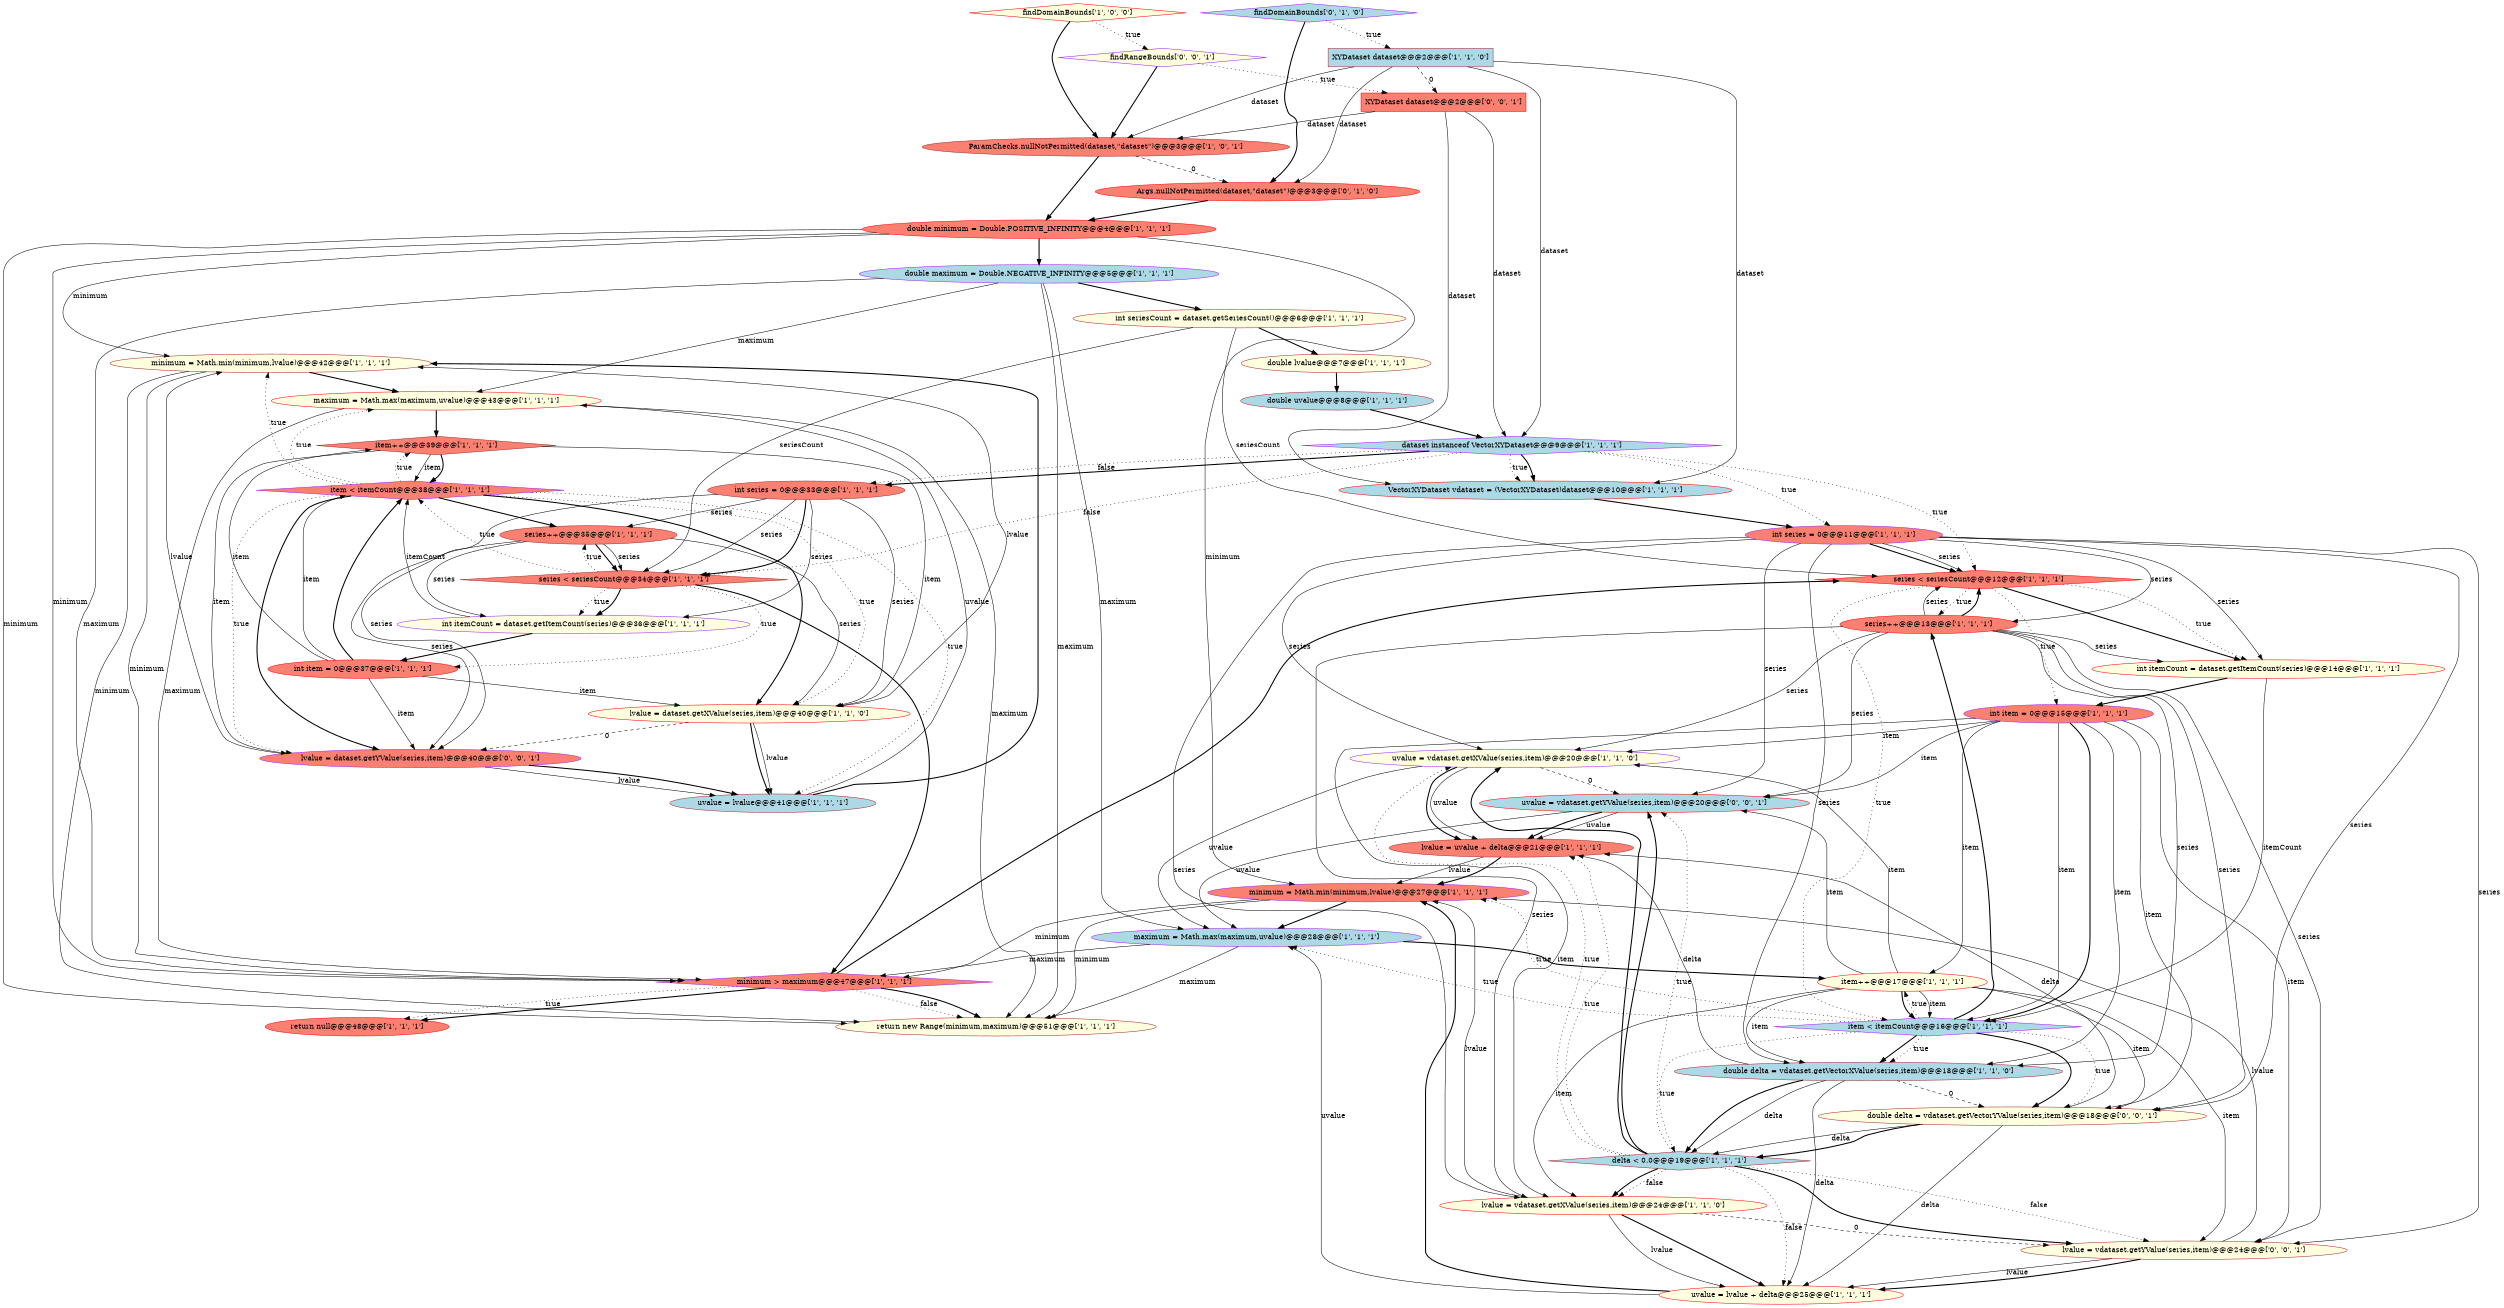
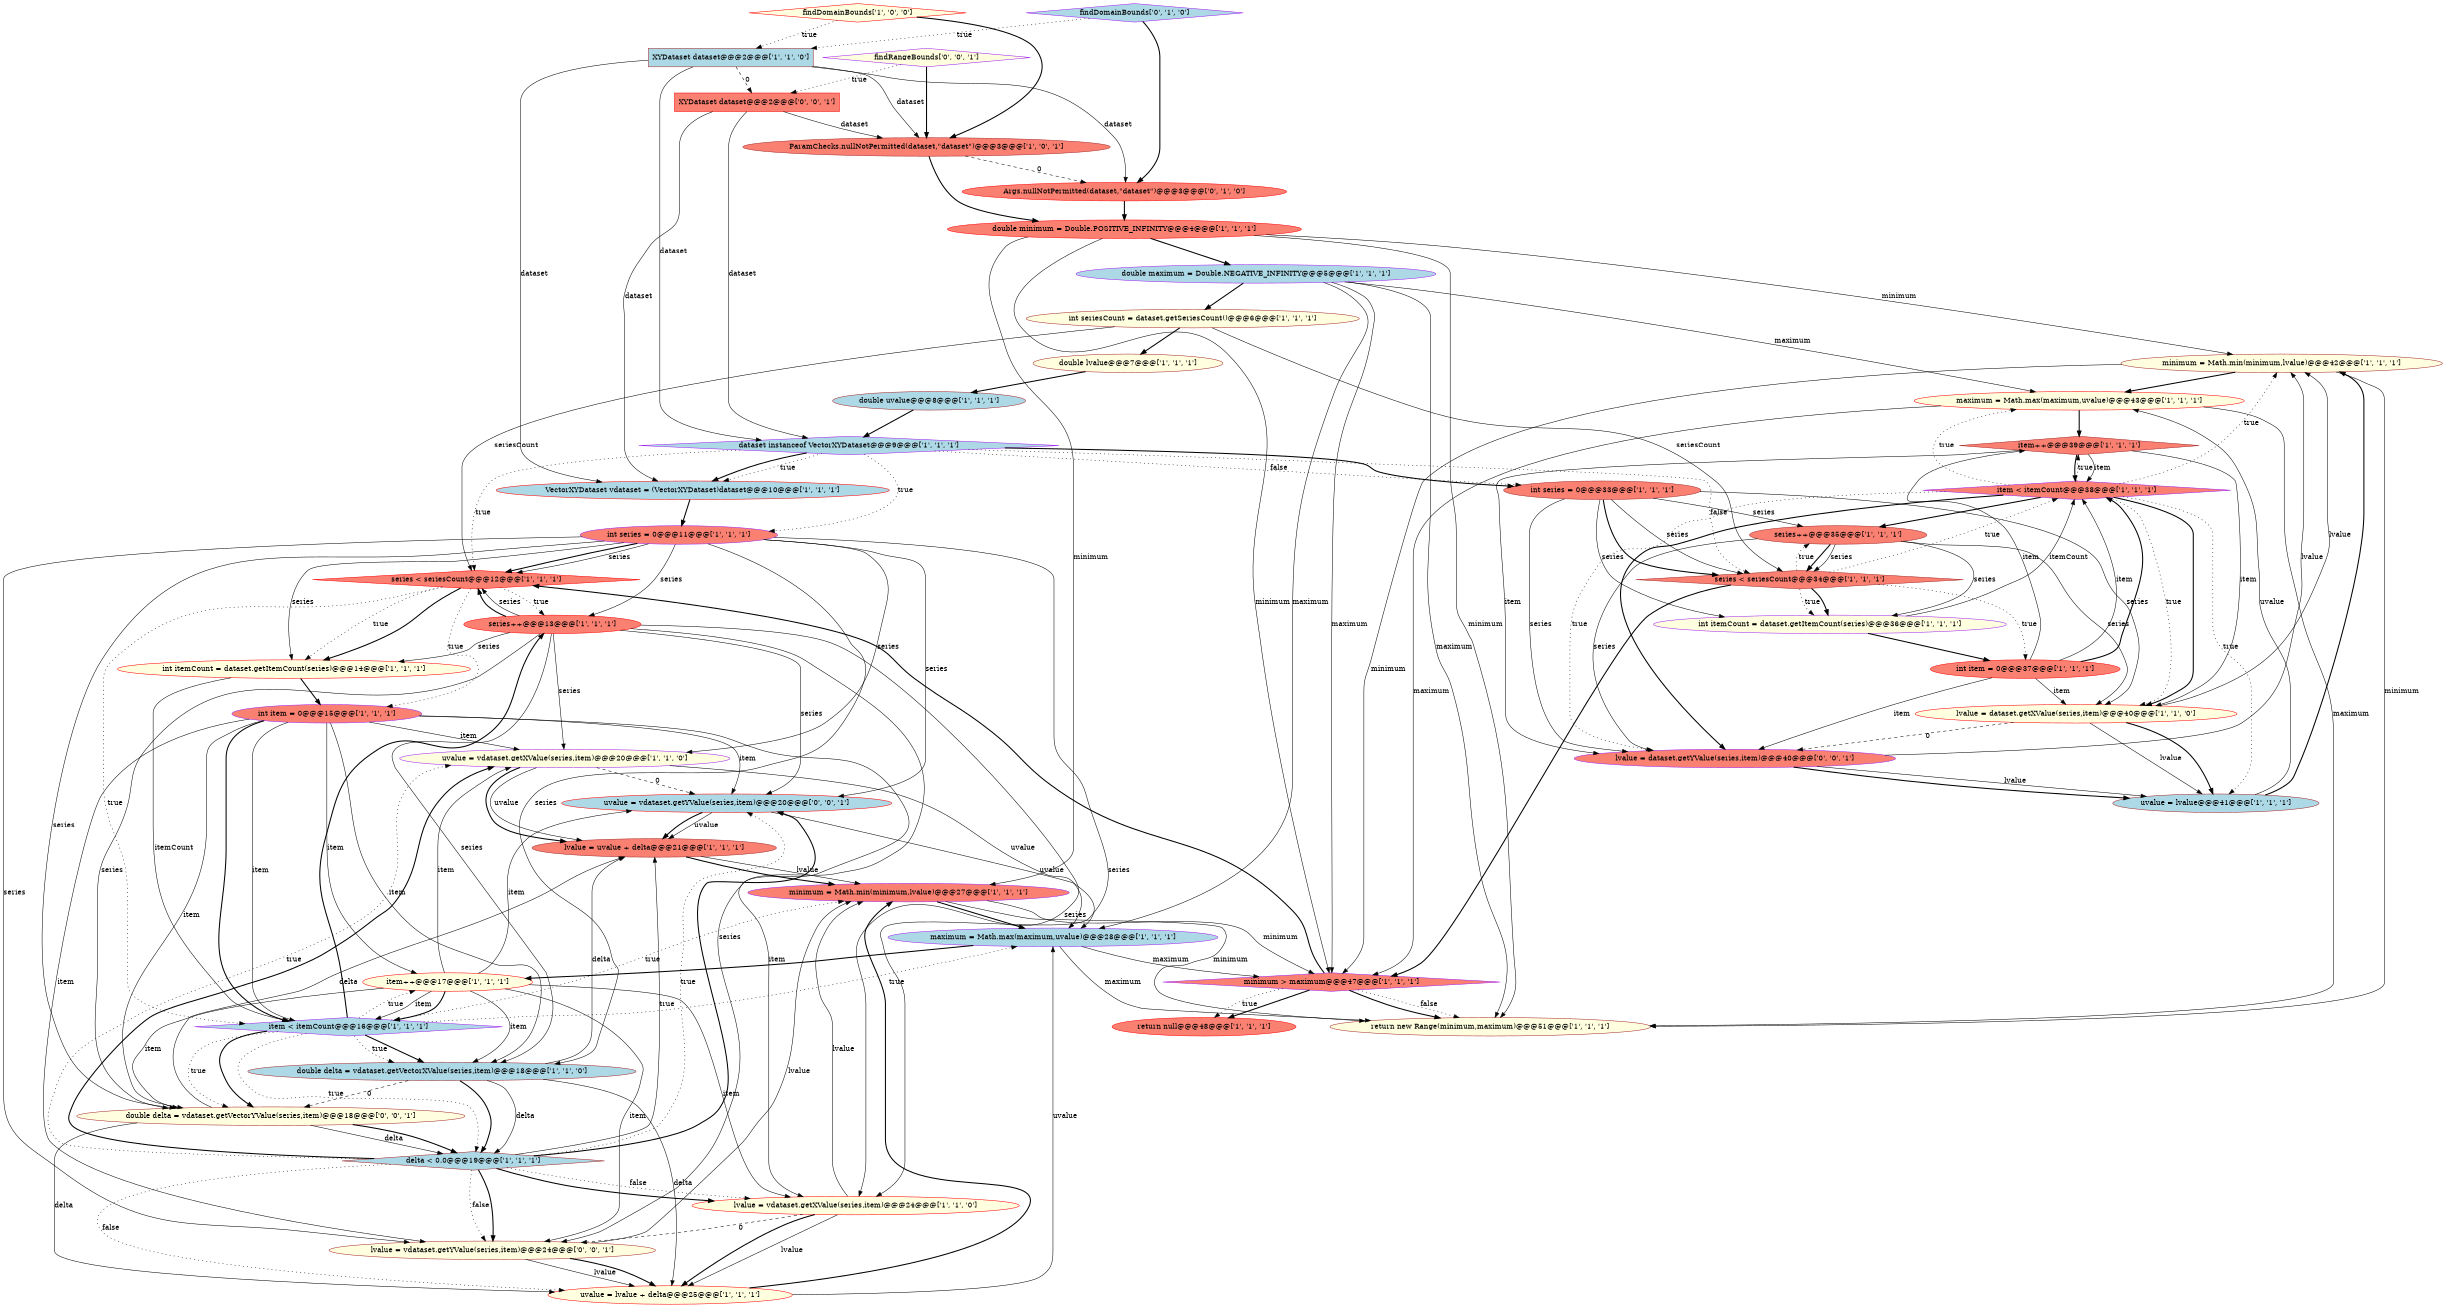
(1118, 34) -> (799, 33)
(1578, 1015) -> (659, 1063)
